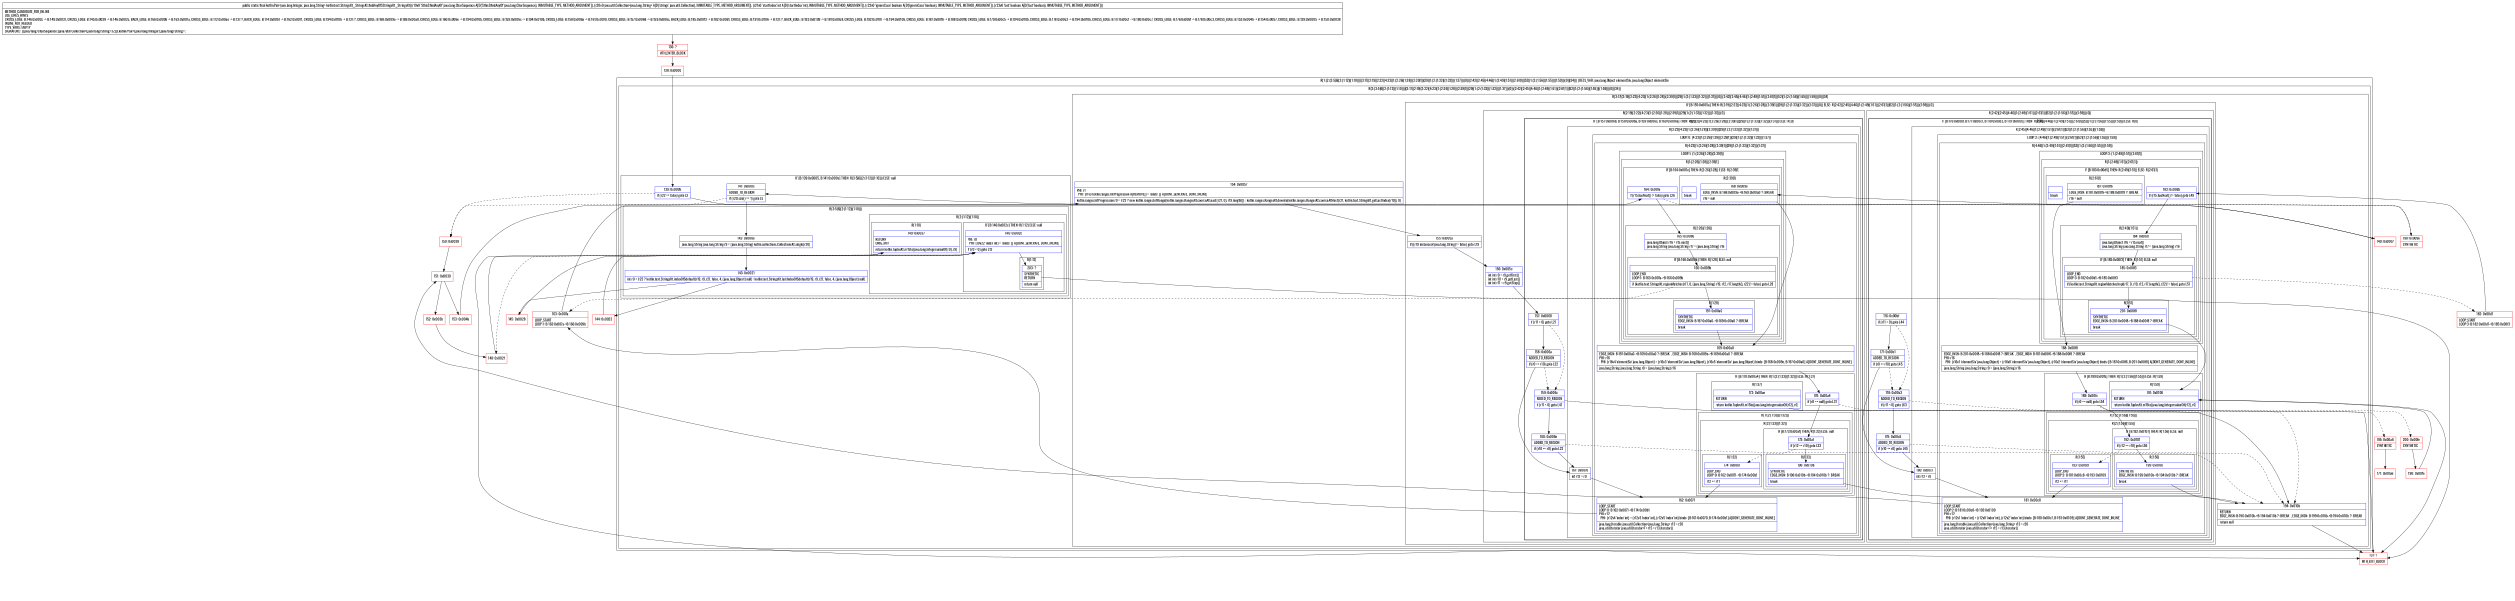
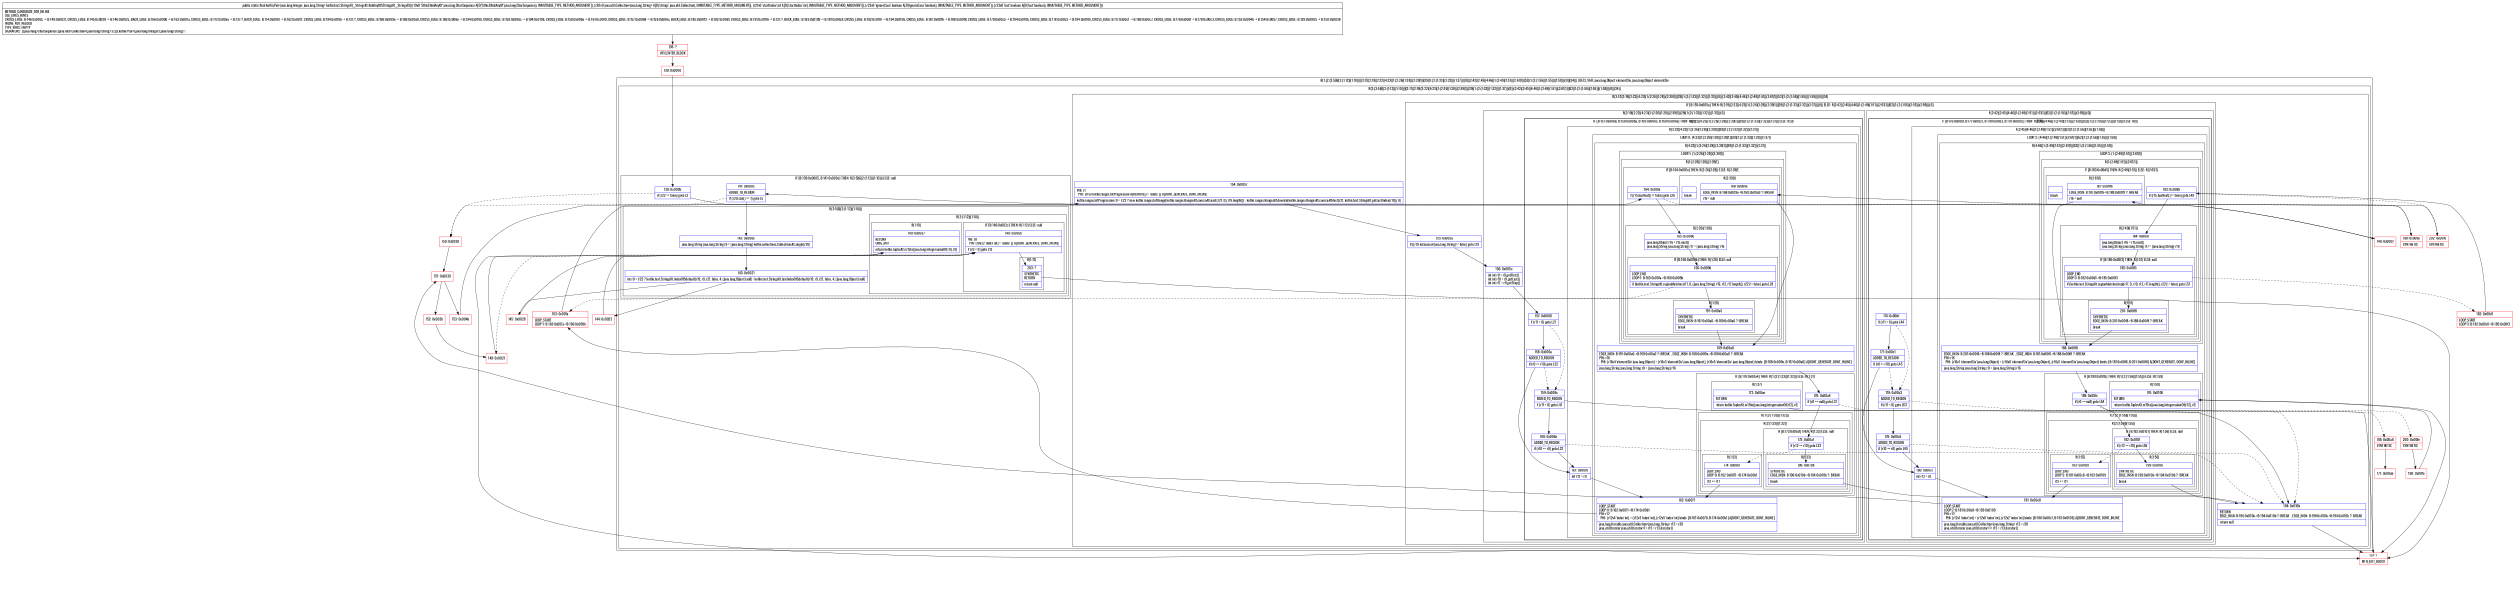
none -> (2438, 242)
(2203, 348) -> (2102, 337)
